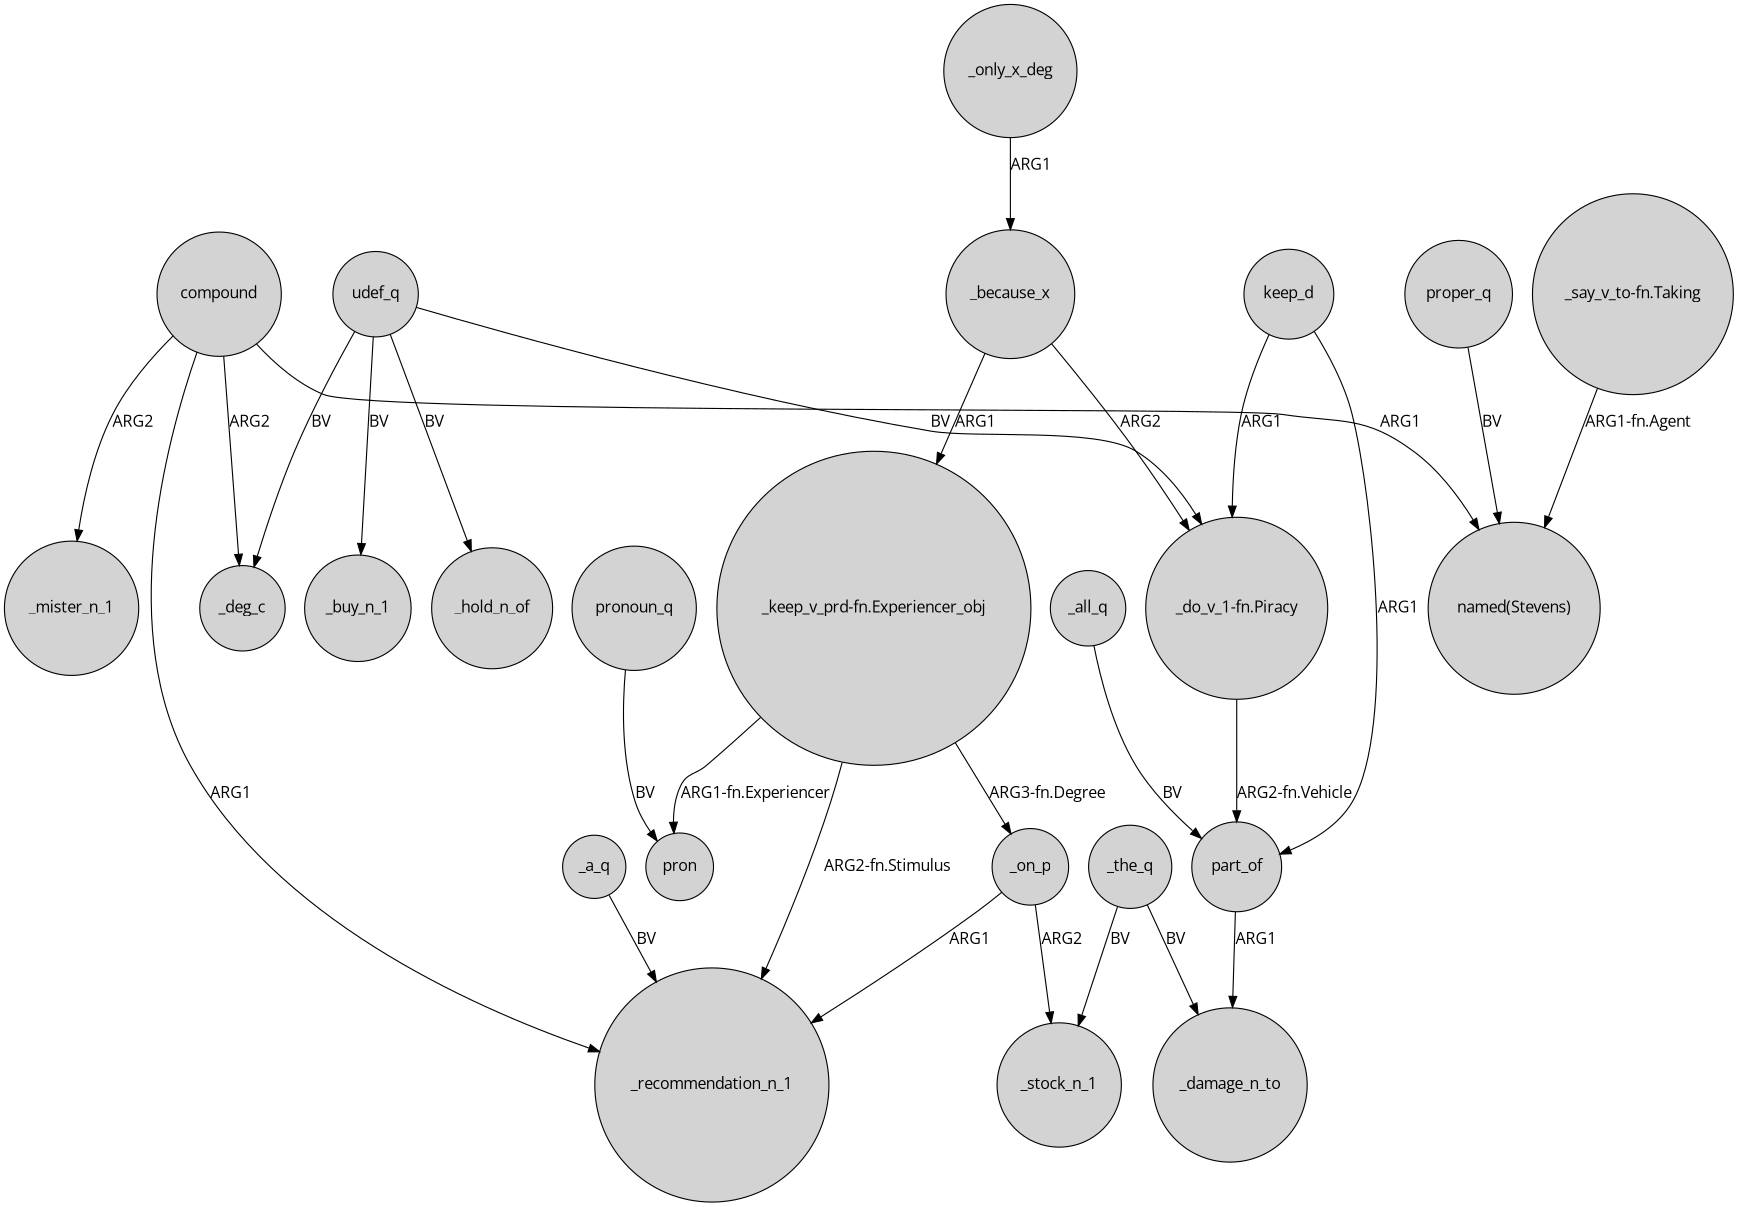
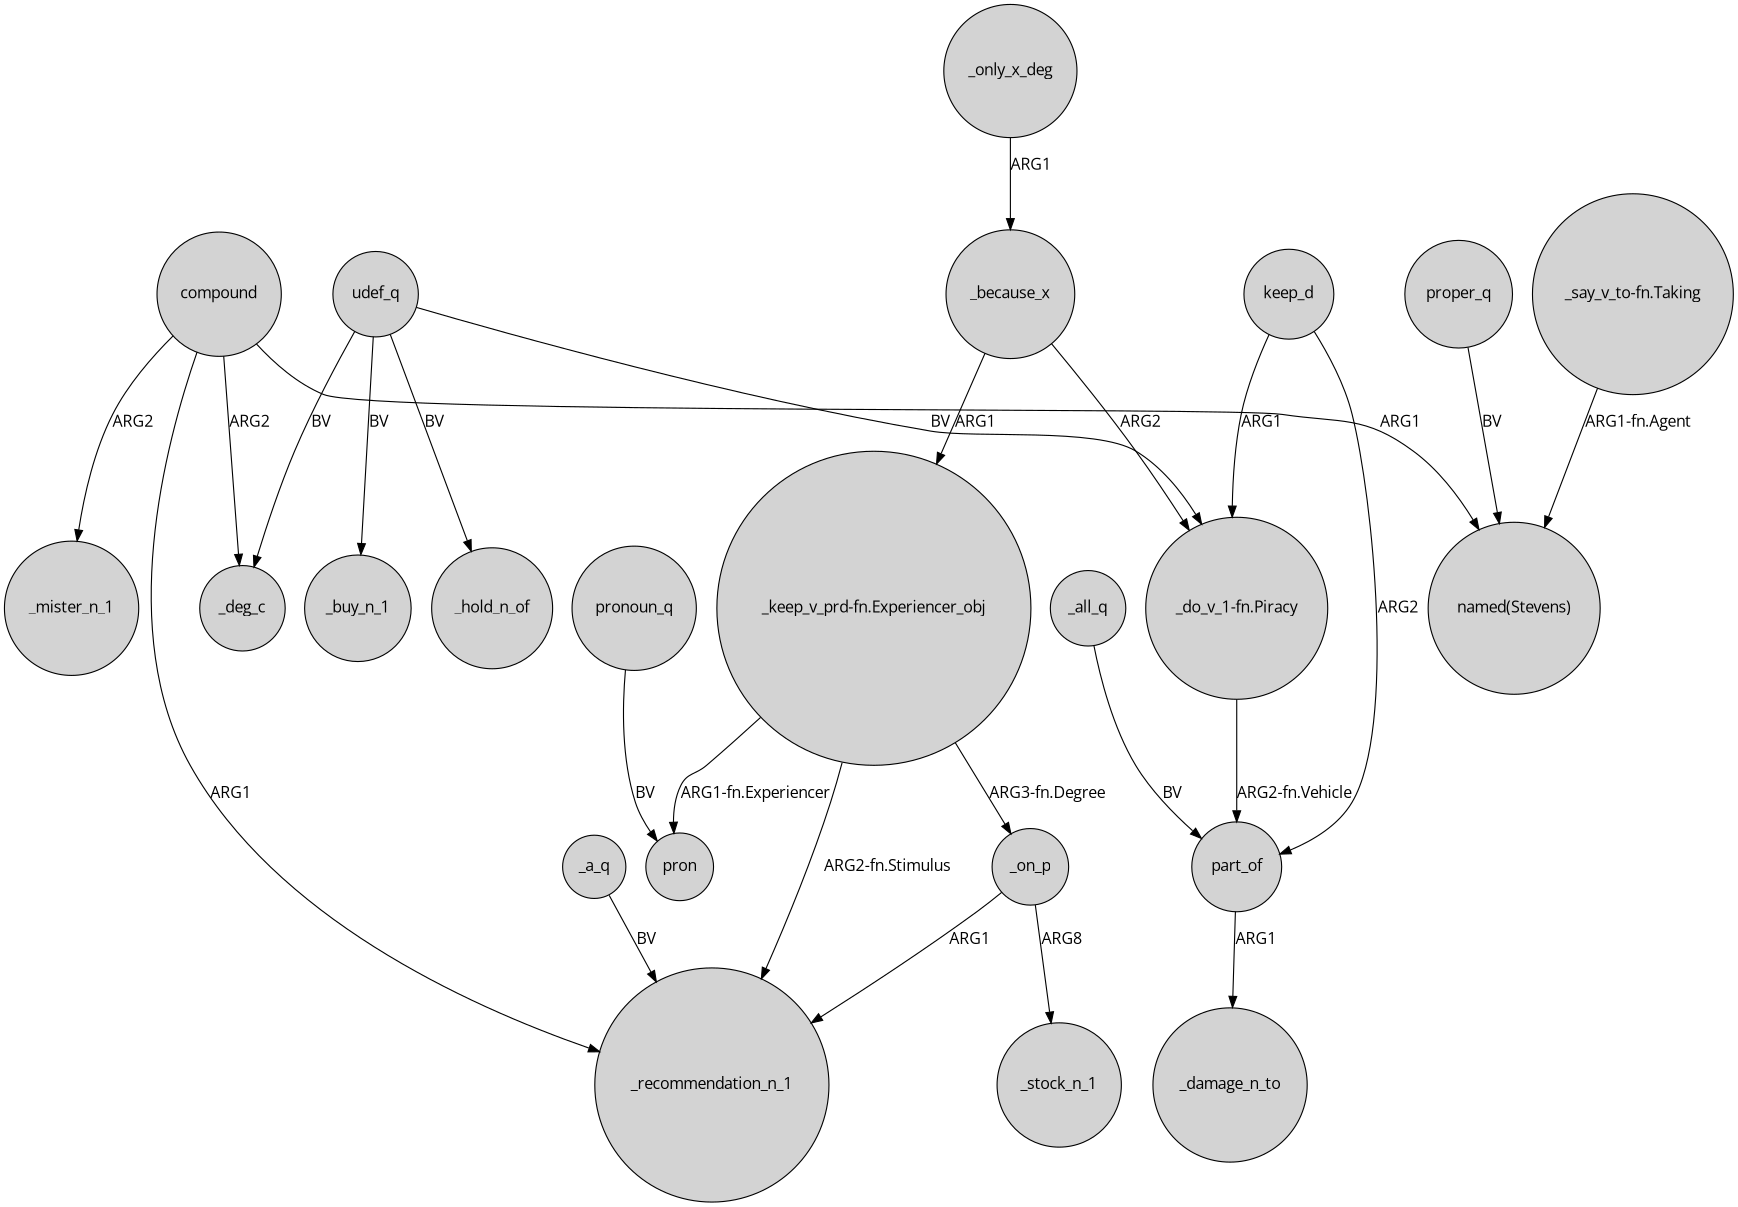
(1398, 608) -> (1398, 608)
(1130, 867) -> none
(1062, 940) -> (1062, 940)
